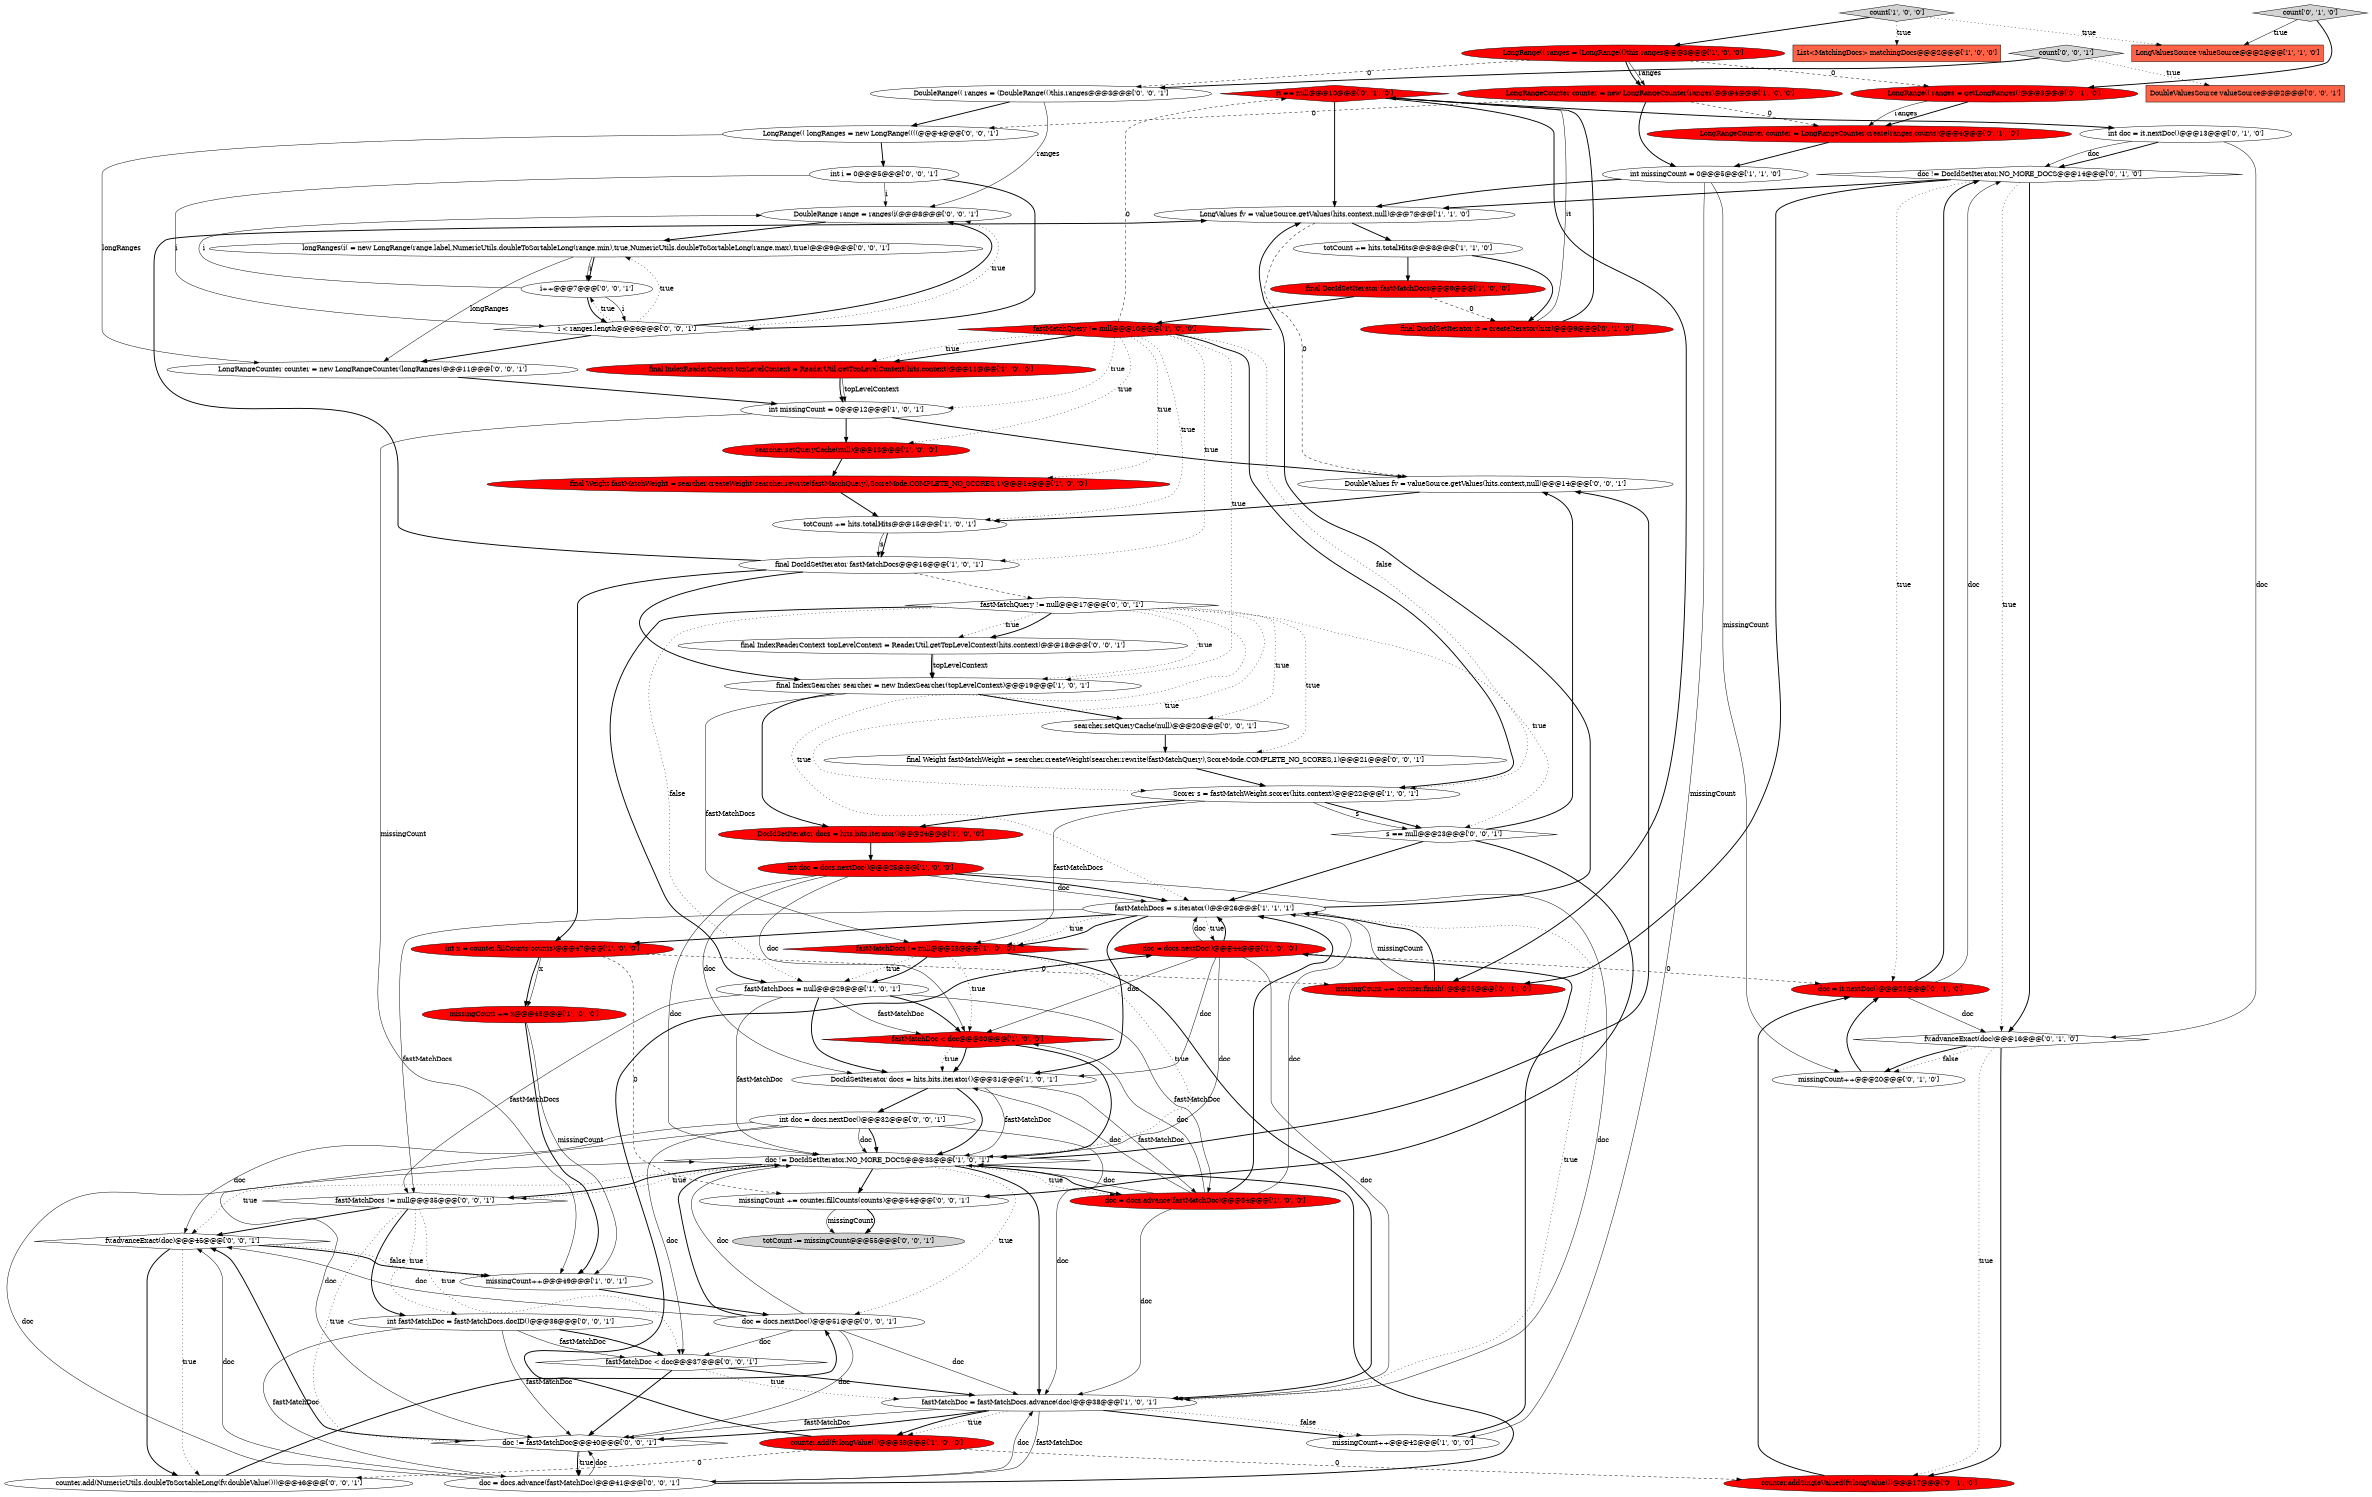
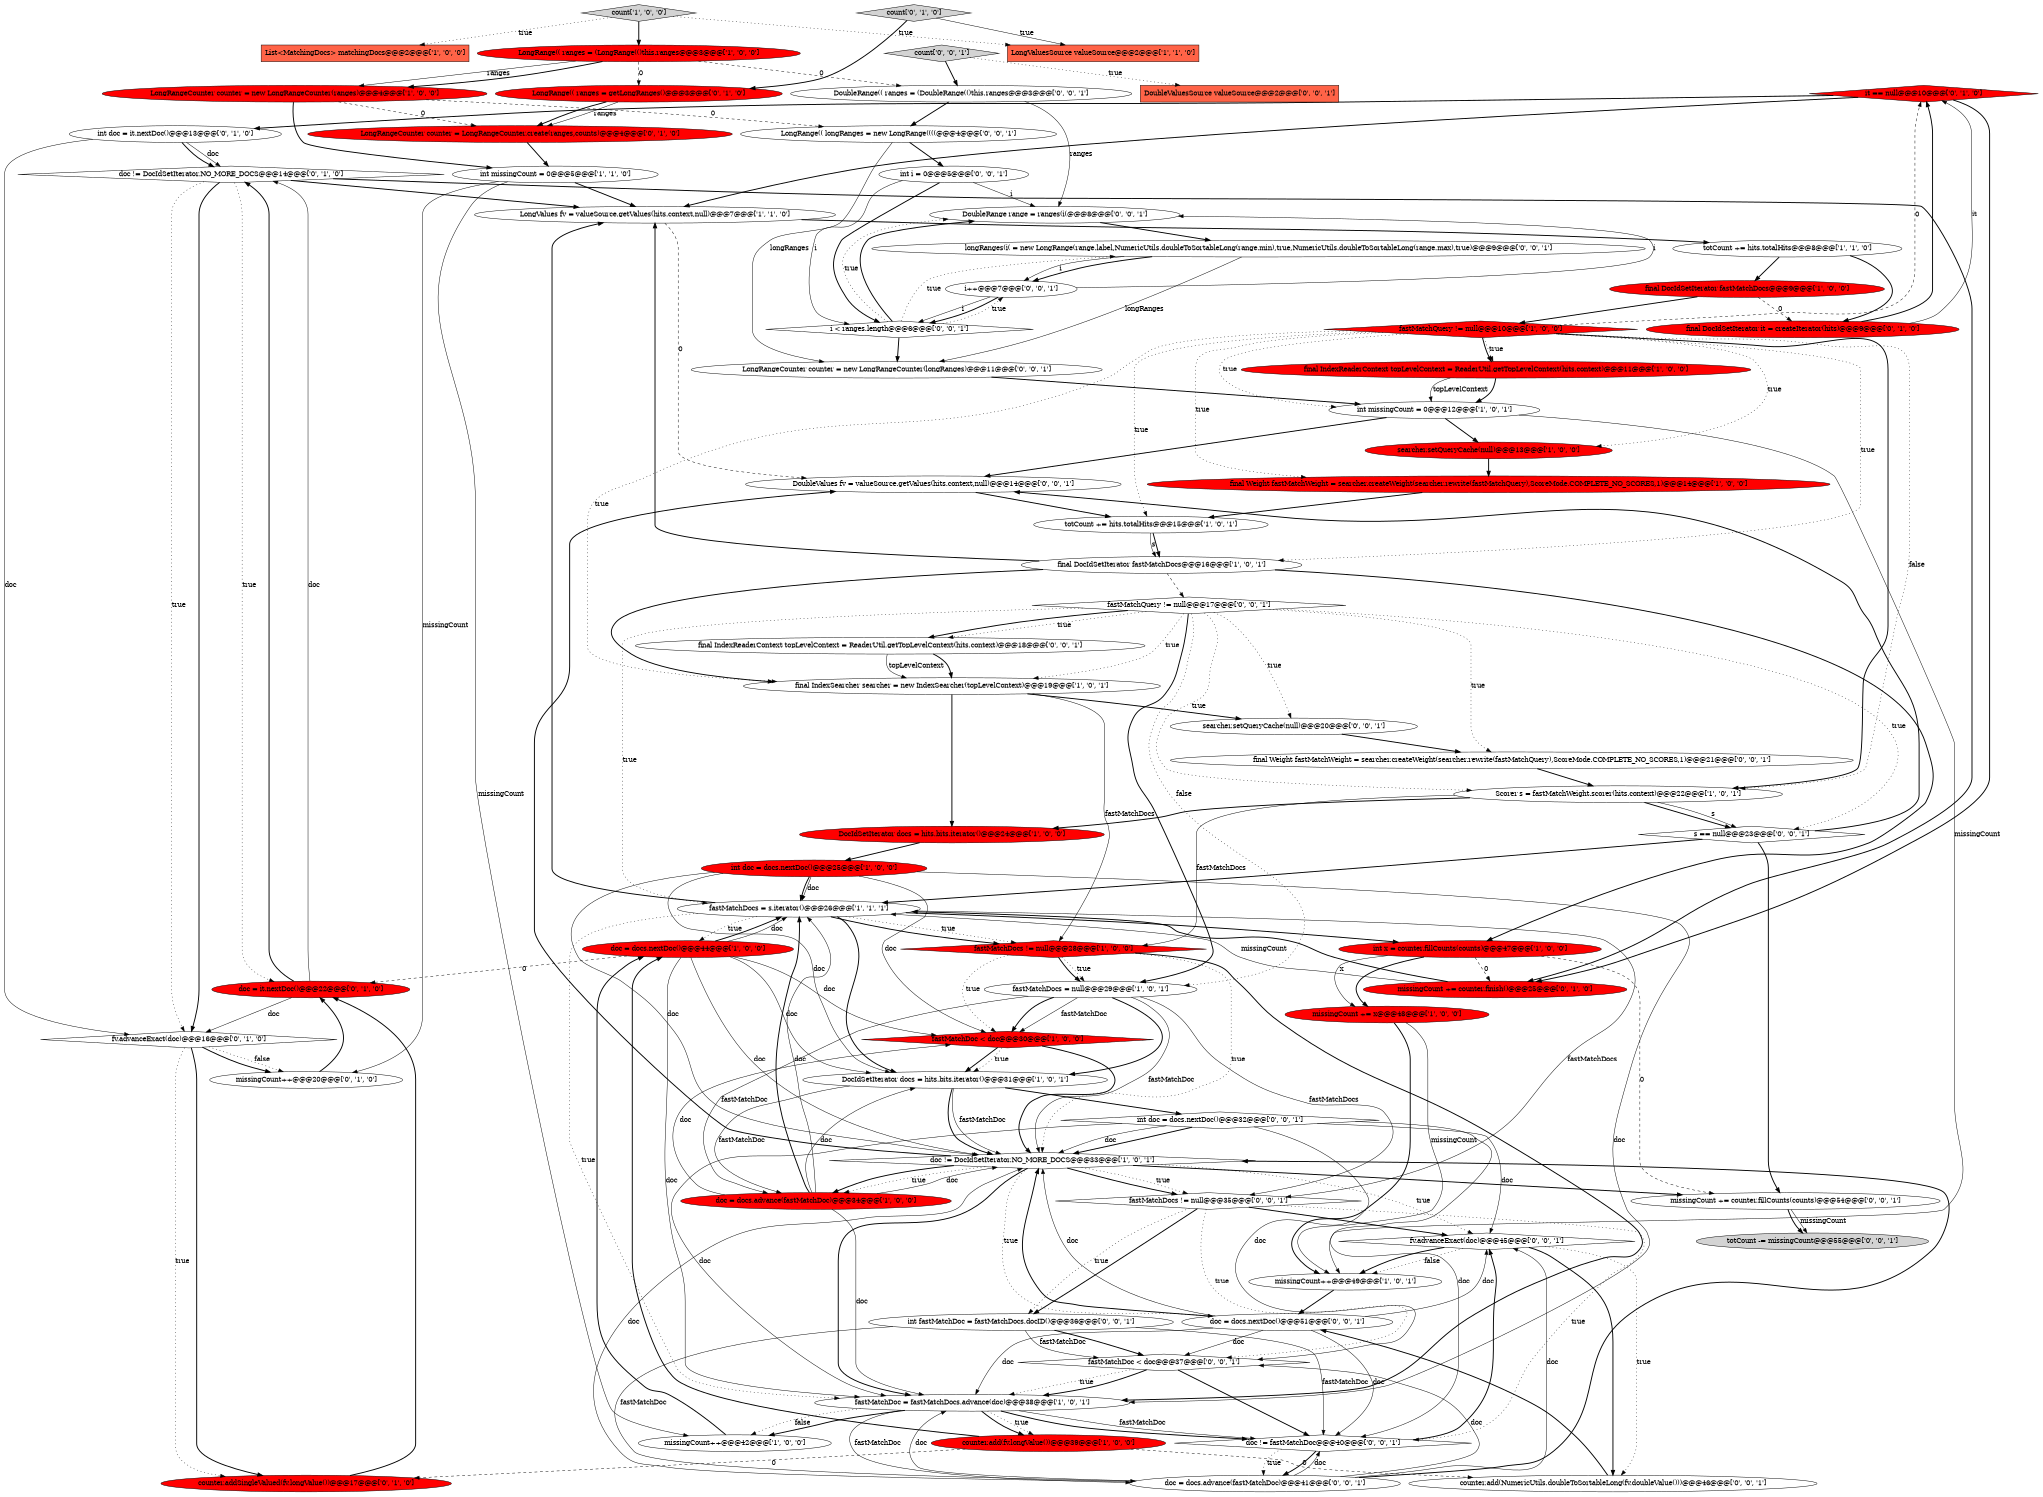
(862, 1120) -> (1220, 1120)
none -> (1452, 1405)
